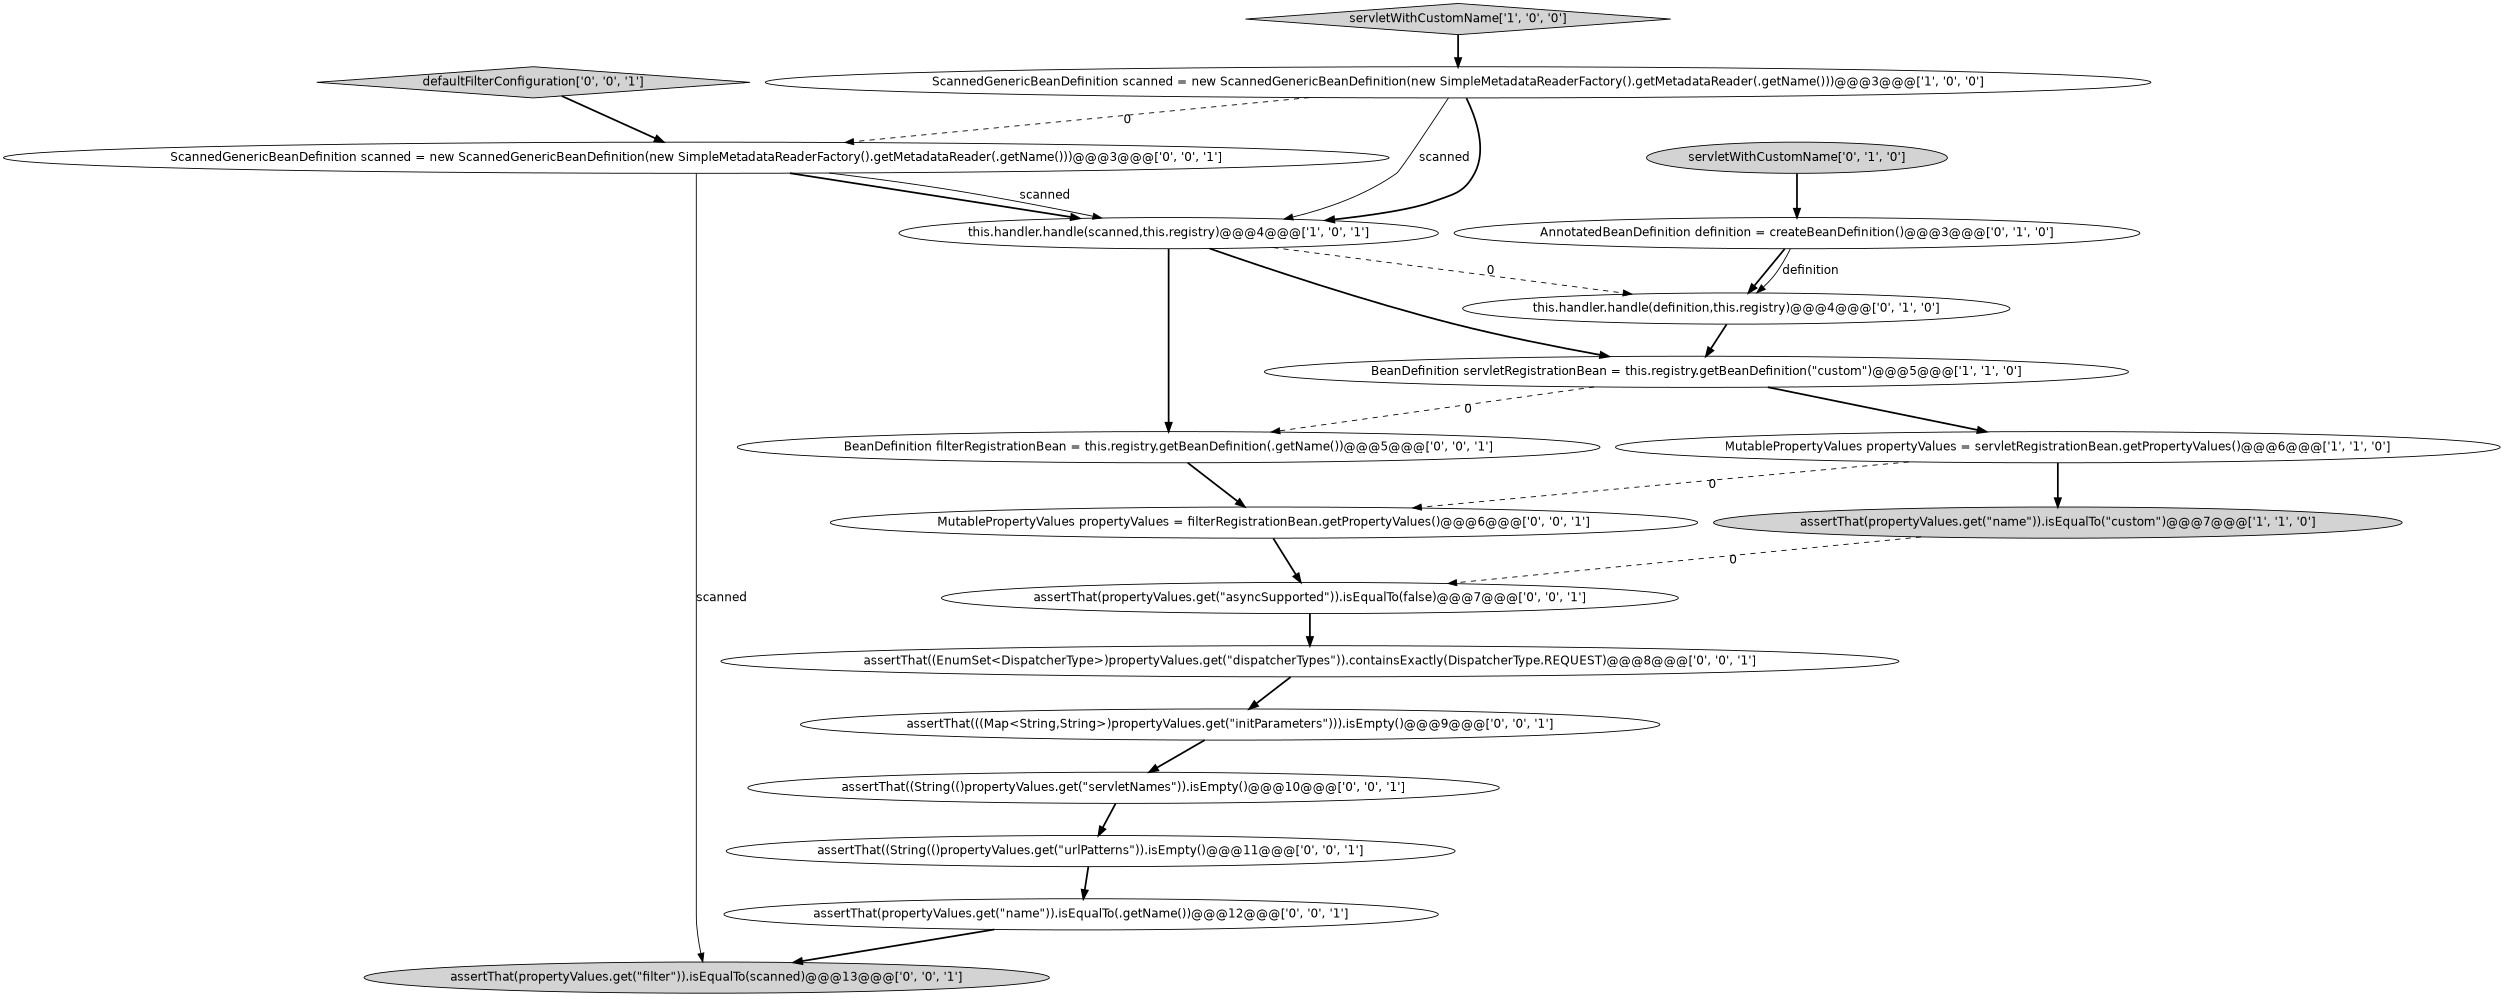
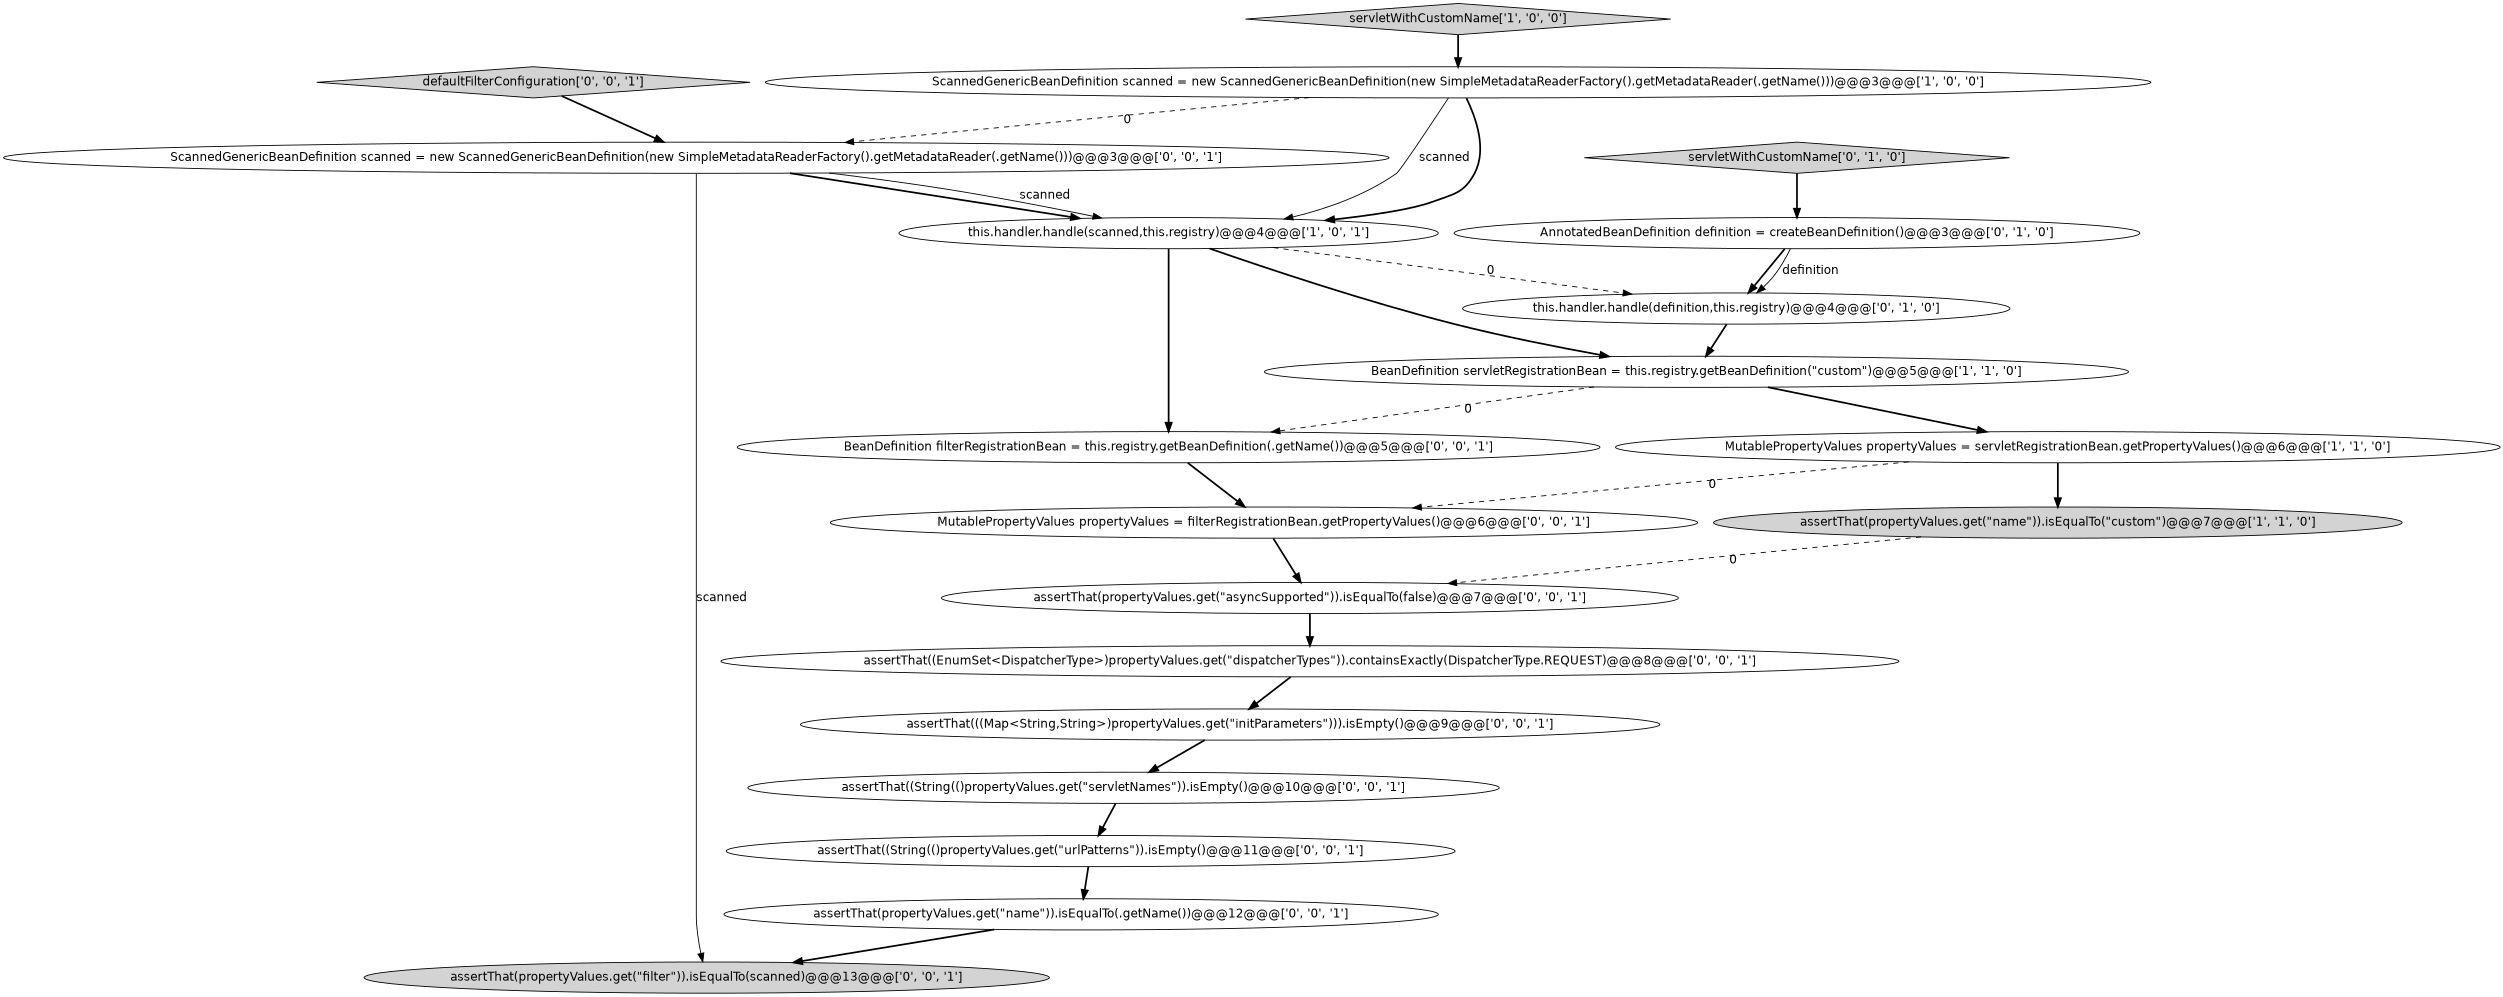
(1797, 158) -> (1797, 158)
